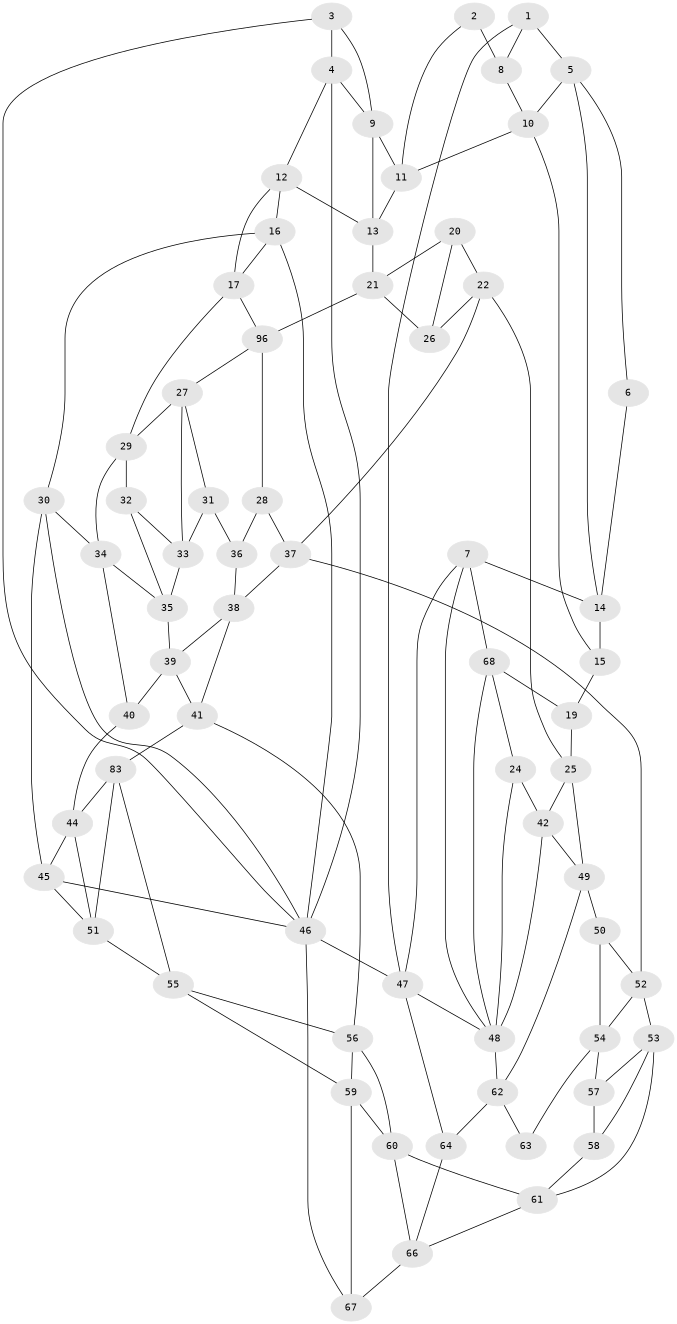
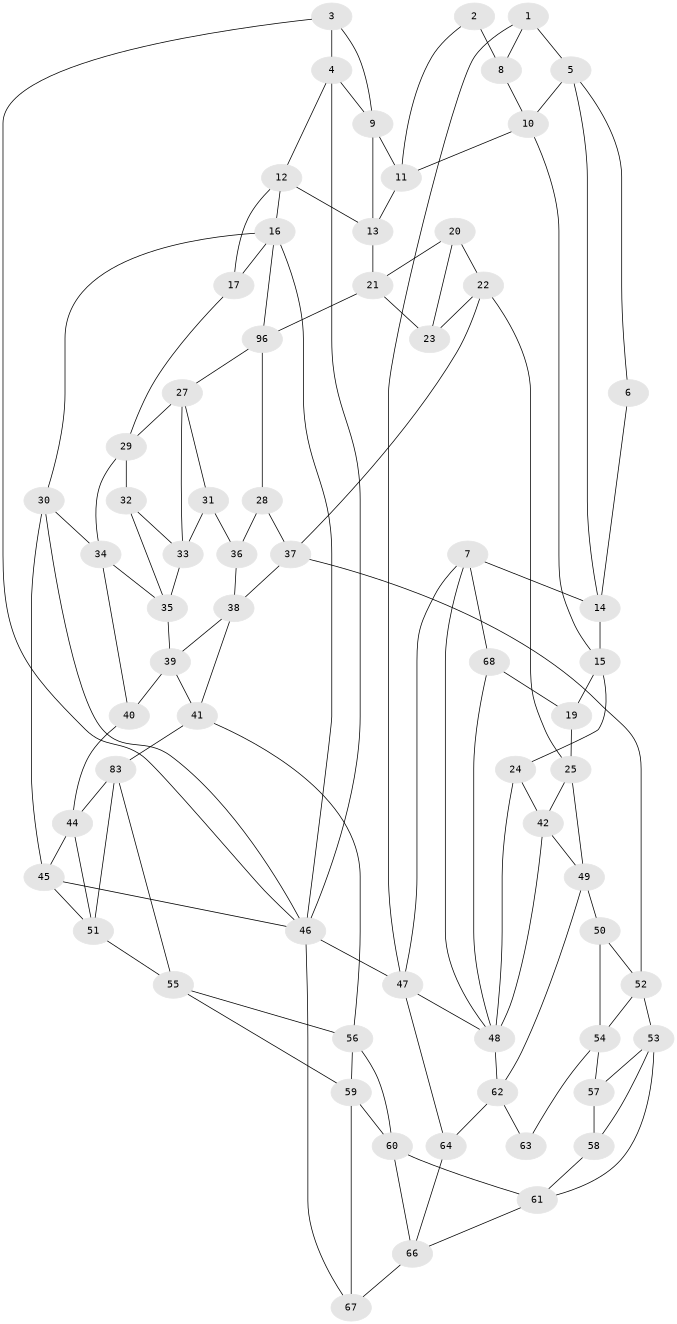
(248, 312) -> (269, 285)
(430, 339) -> (430, 339)
(503, 716) -> (591, 734)
